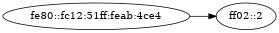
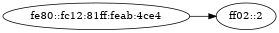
(96, 16) -> (96, 16)
